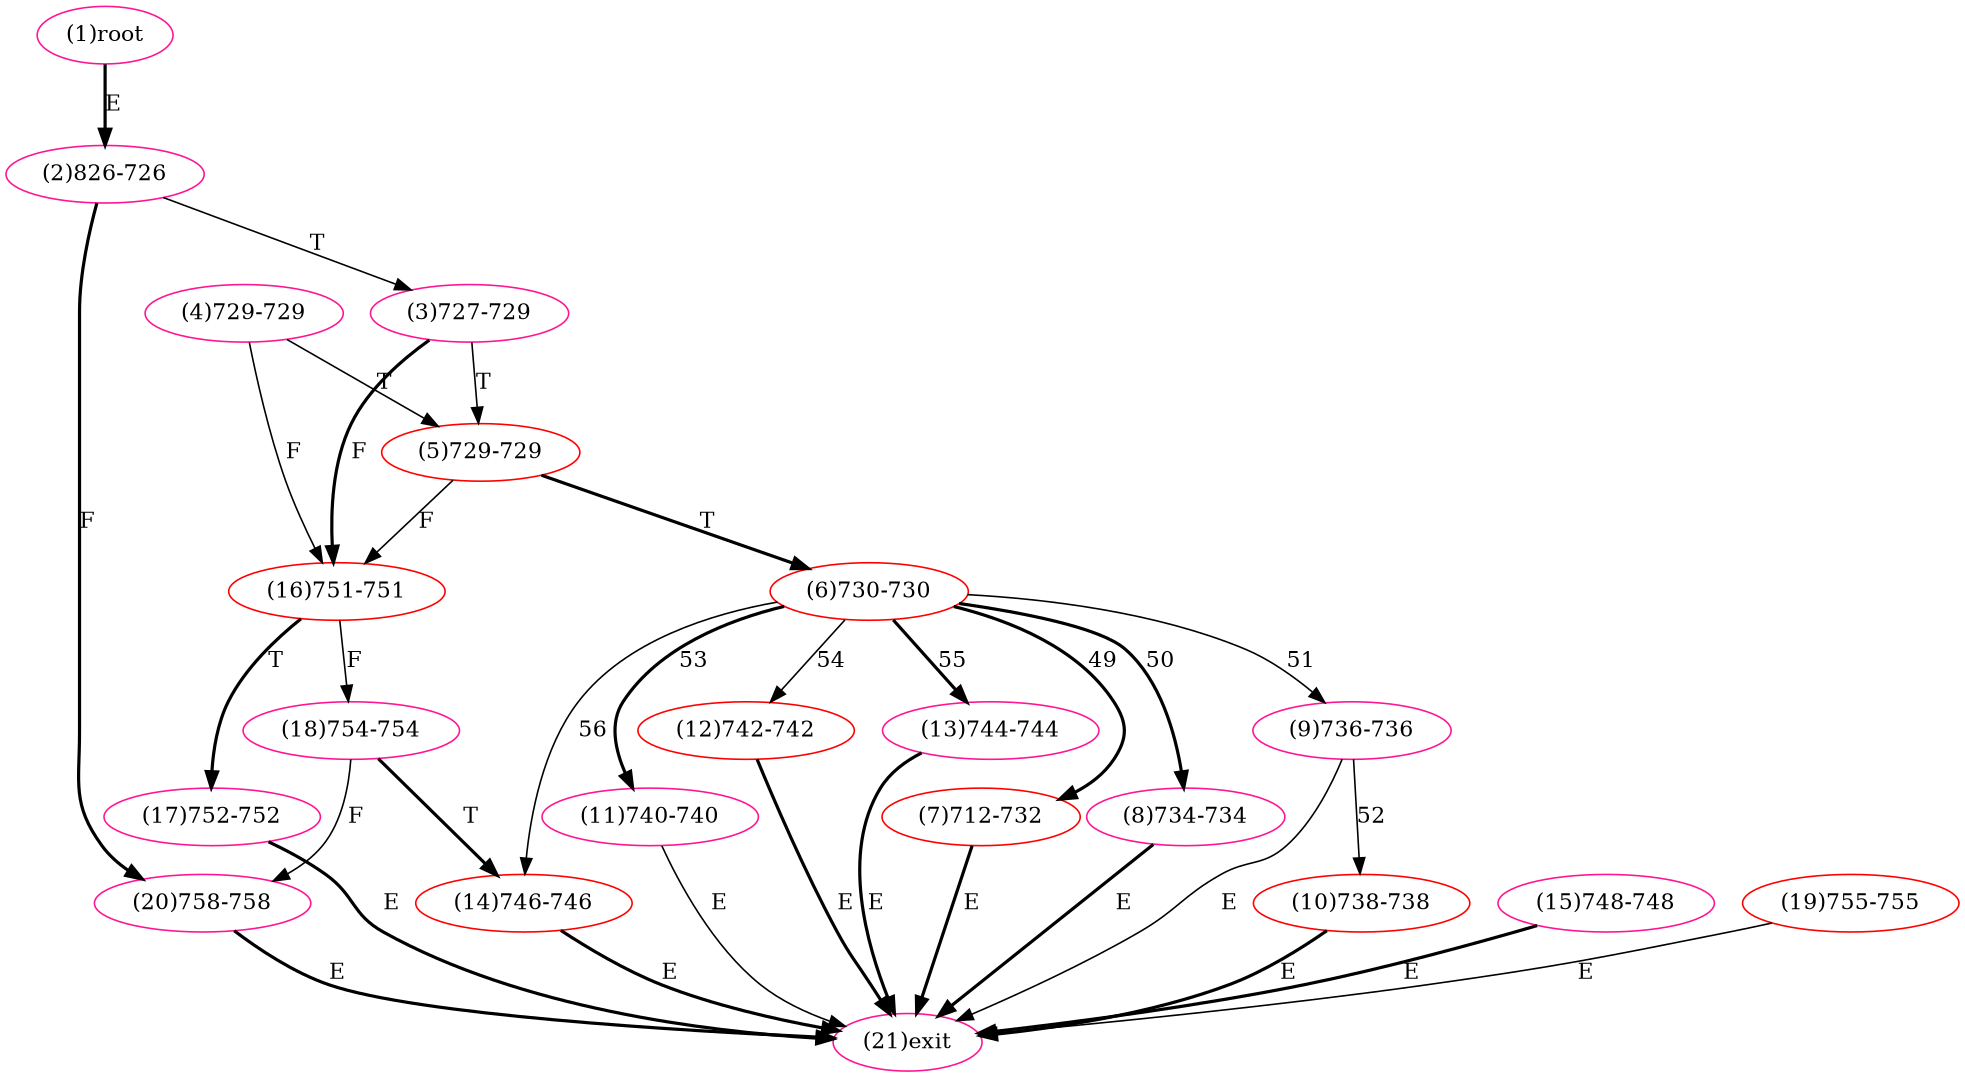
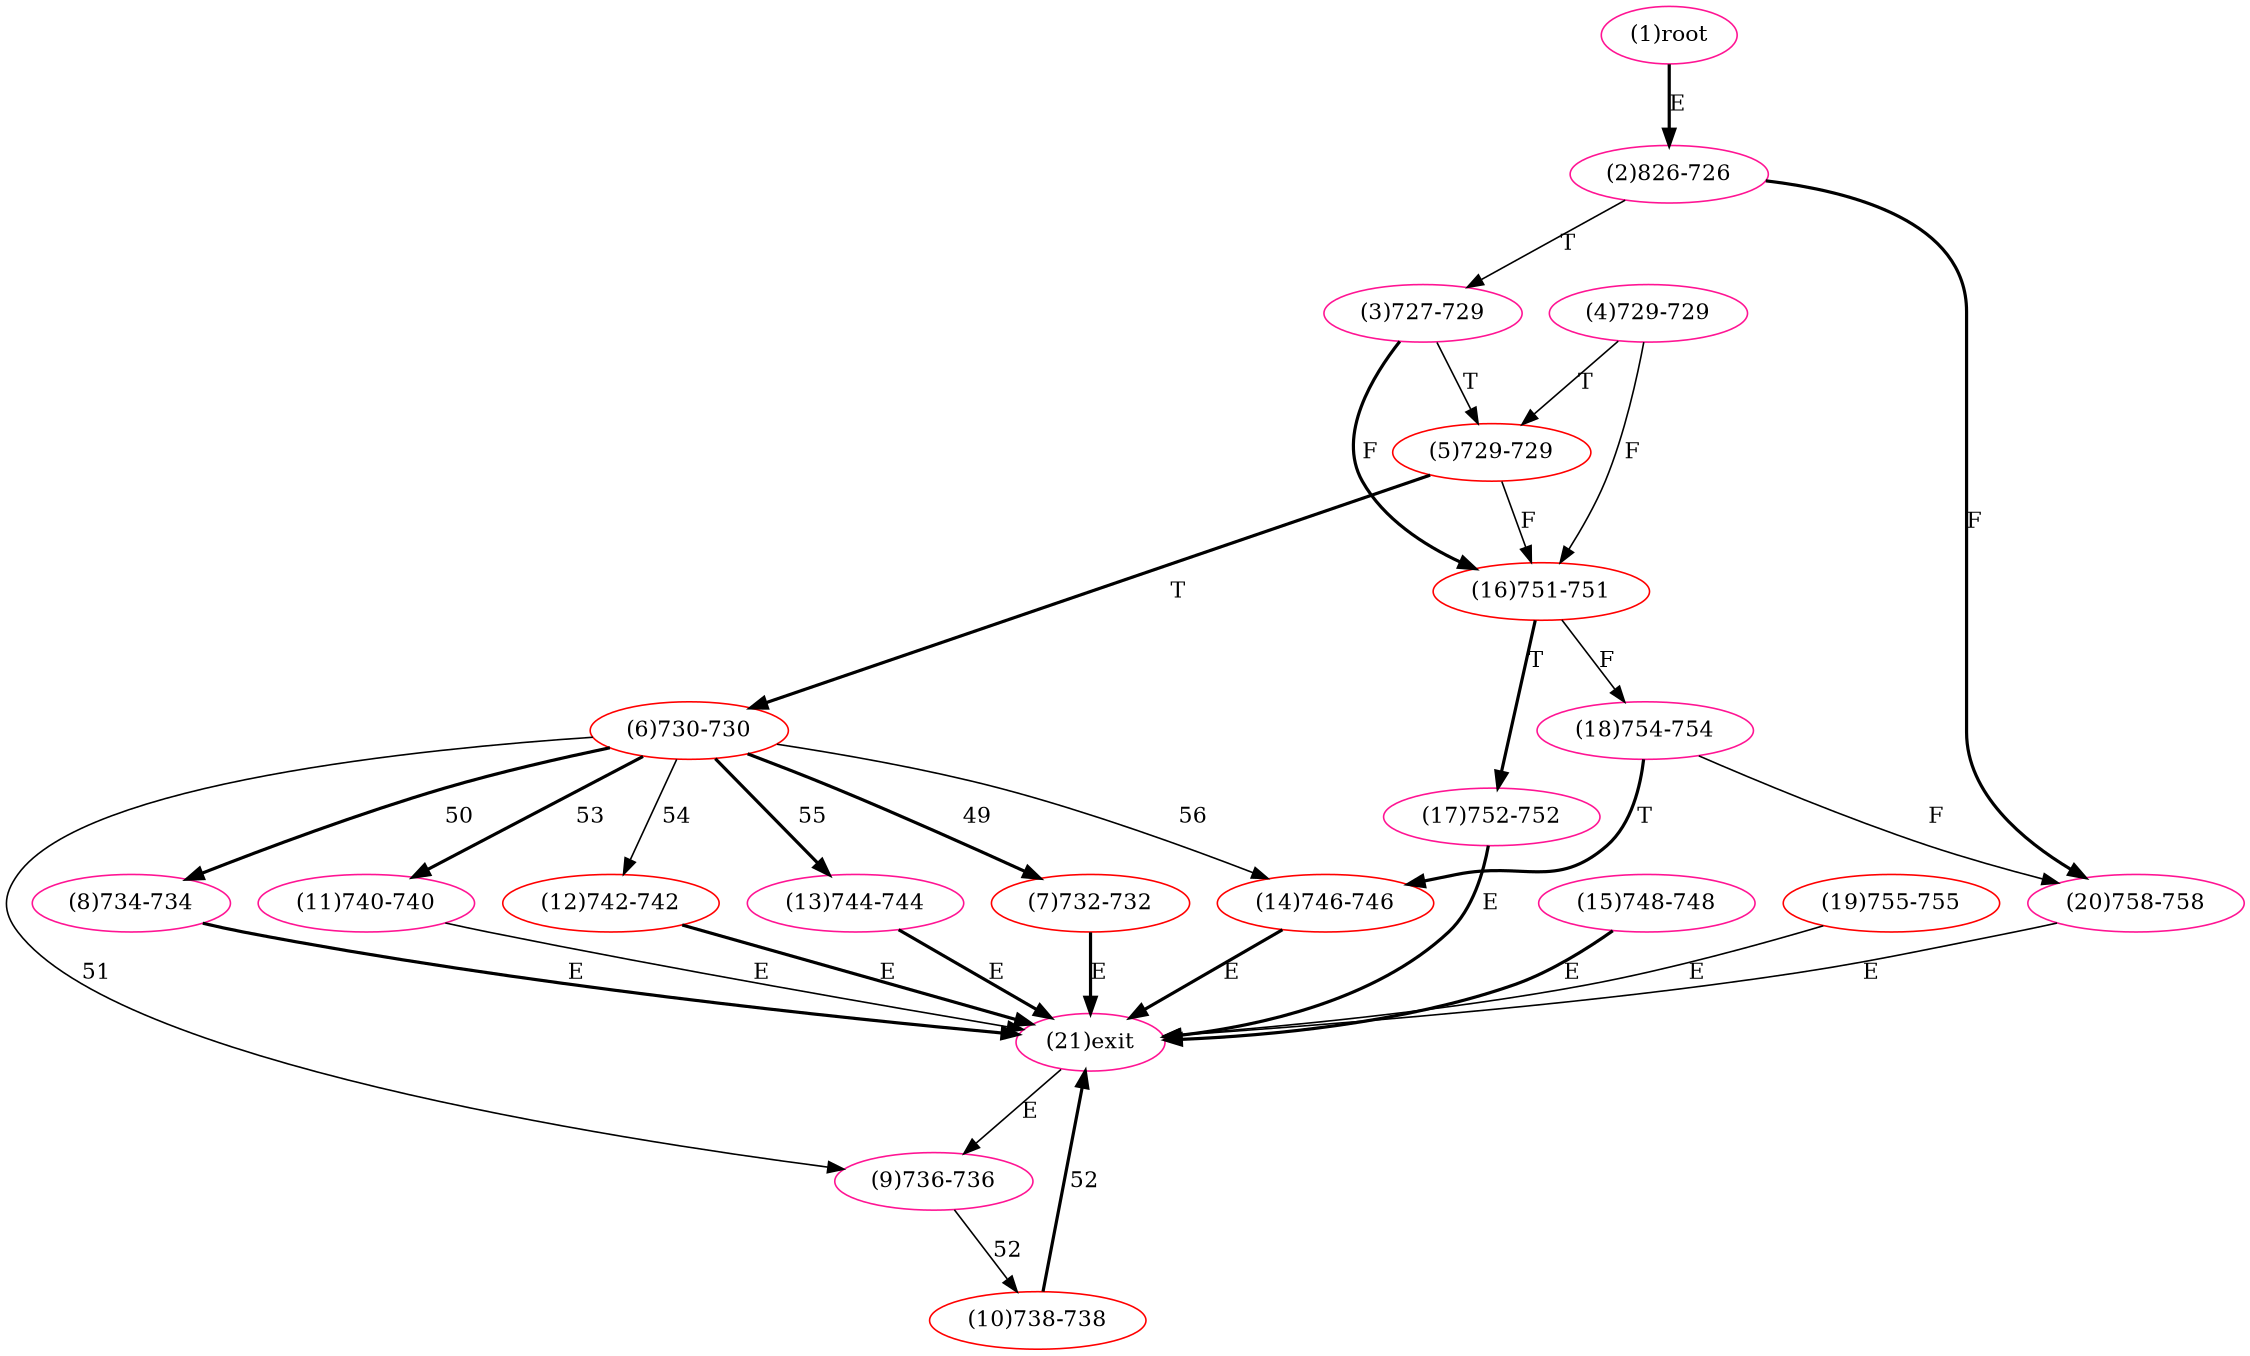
(981, 817) -> (1091, 903)
(1176, 907) -> (1019, 1106)
(1289, 973) -> (1085, 1181)
(517, 1016) -> (1621, 996)
